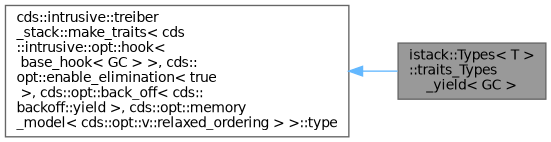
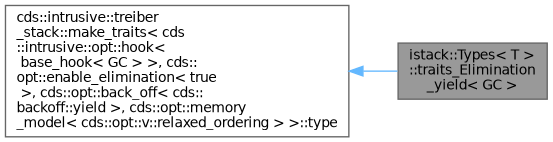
(472, 71) -> (473, 71)
